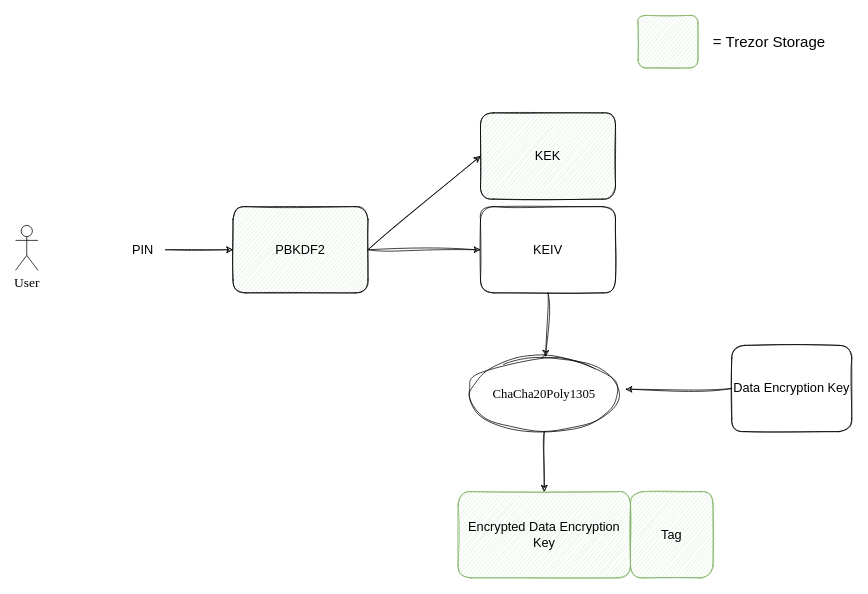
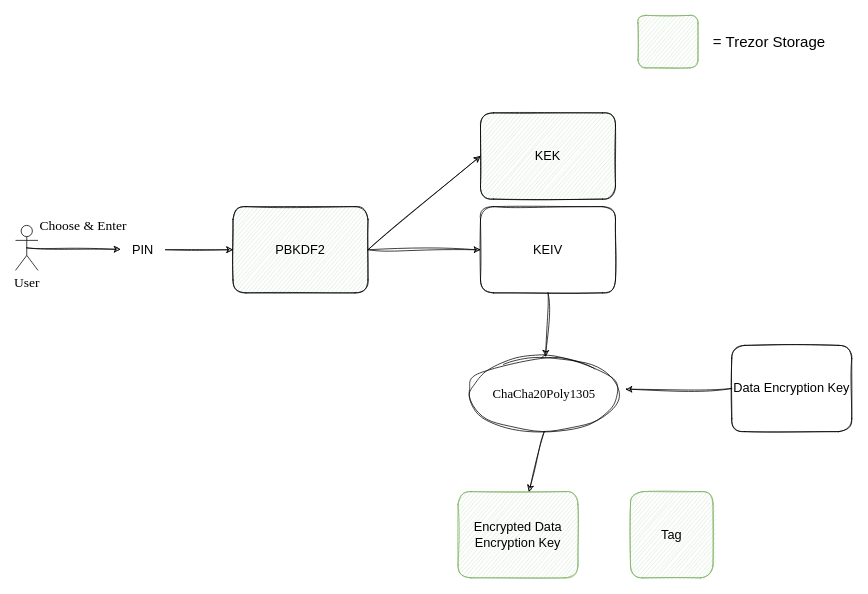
none -> (71, 249)
(544, 535) -> (518, 535)
